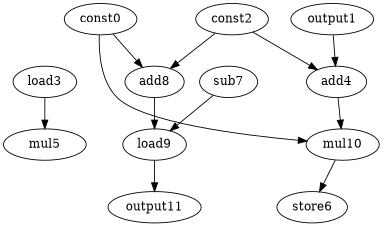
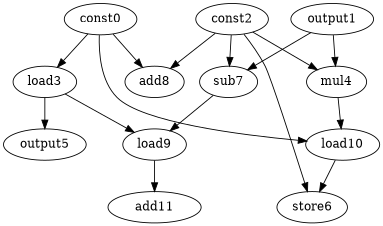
none -> (231, 46)
none -> (289, 46)
none -> (76, 47)
(337, 82) -> (337, 82)
none -> (280, 106)
(155, 109) -> (96, 111)
(45, 145) -> (45, 145)
(343, 145) -> (343, 145)
(155, 207) -> (155, 207)
